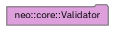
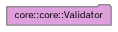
(58, 16) -> (59, 16)
